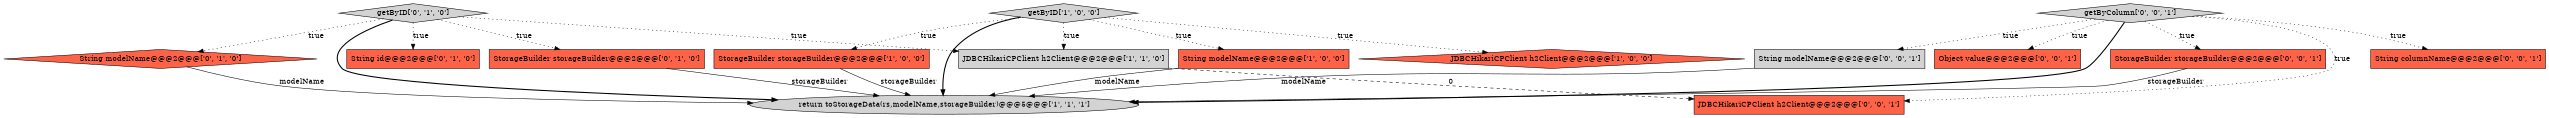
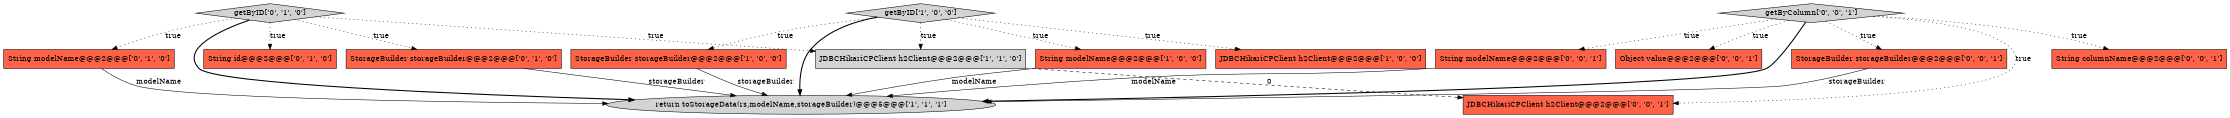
(160, 59) -> (89, 59)
(1552, 59) -> (1321, 59)
(1840, 59) -> (1521, 59)
